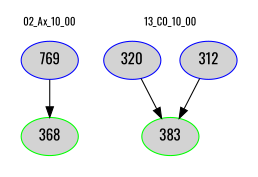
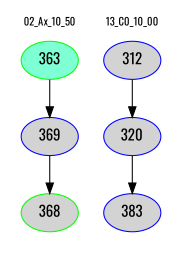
(50, 23) -> (50, 23)
(50, 60) -> (50, 137)
none -> (50, 60)
(192, 94) -> (132, 93)
(170, 137) -> (132, 213)
